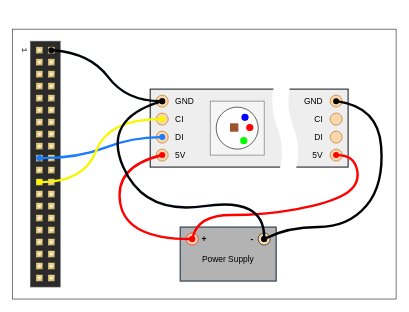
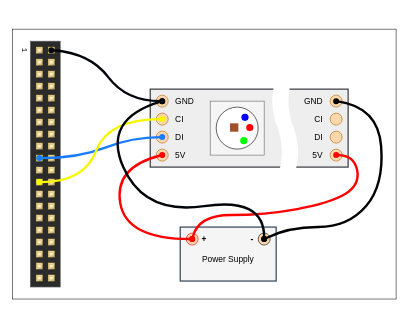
(228, 254) -> (228, 254)
